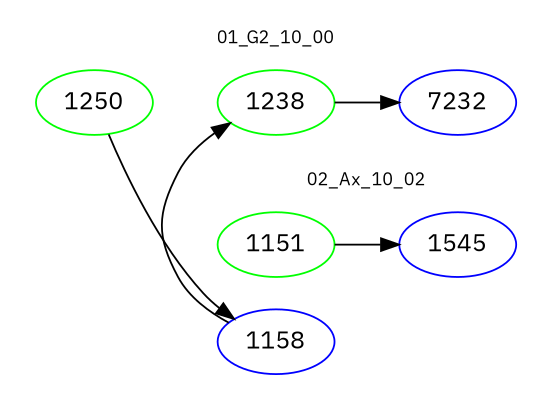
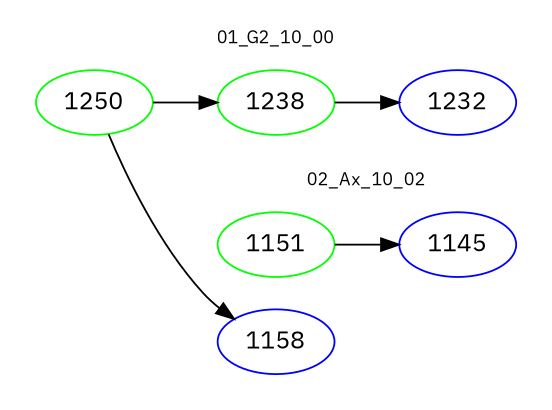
(458, 103) -> (458, 103)
(163, 215) -> (176, 103)
(458, 245) -> (458, 245)
